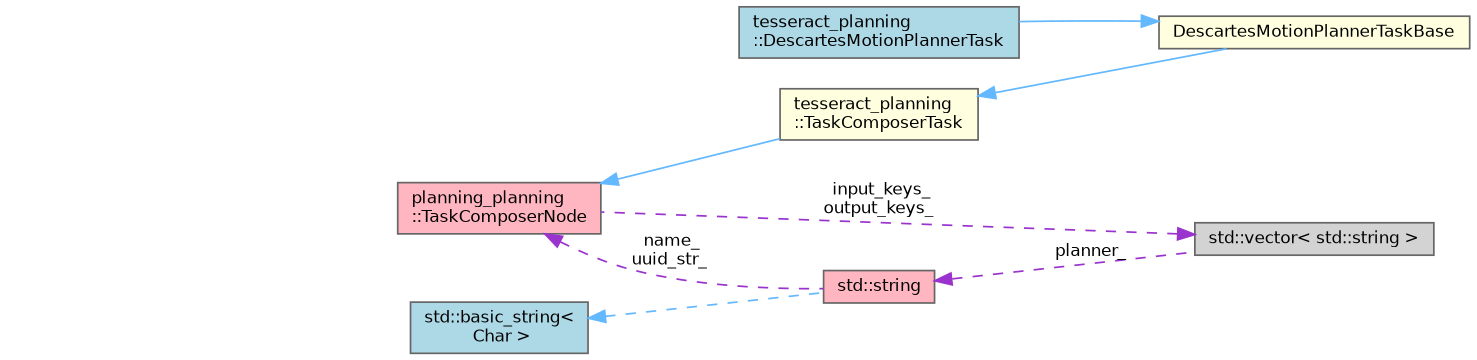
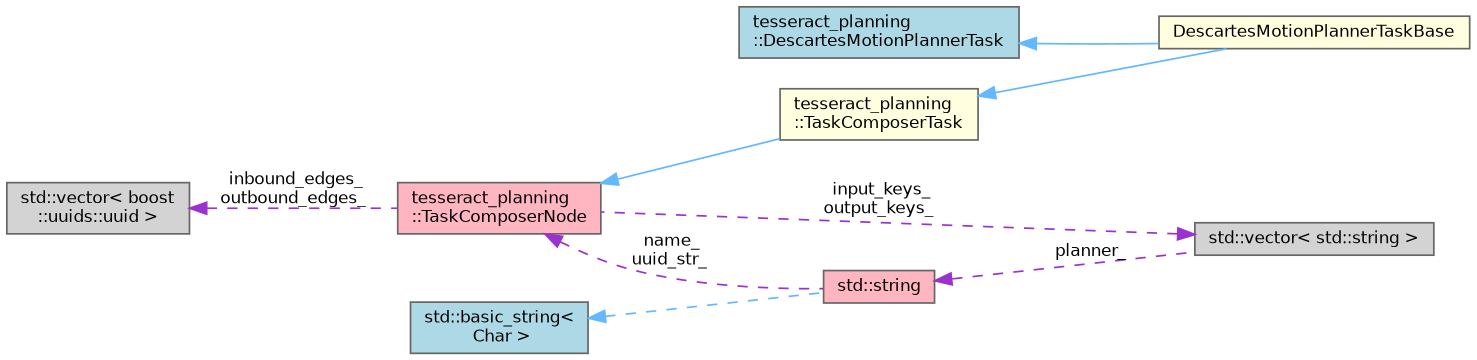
(1080, 21) -> (1098, 44)
none -> (98, 208)
(499, 208) -> (499, 208)
